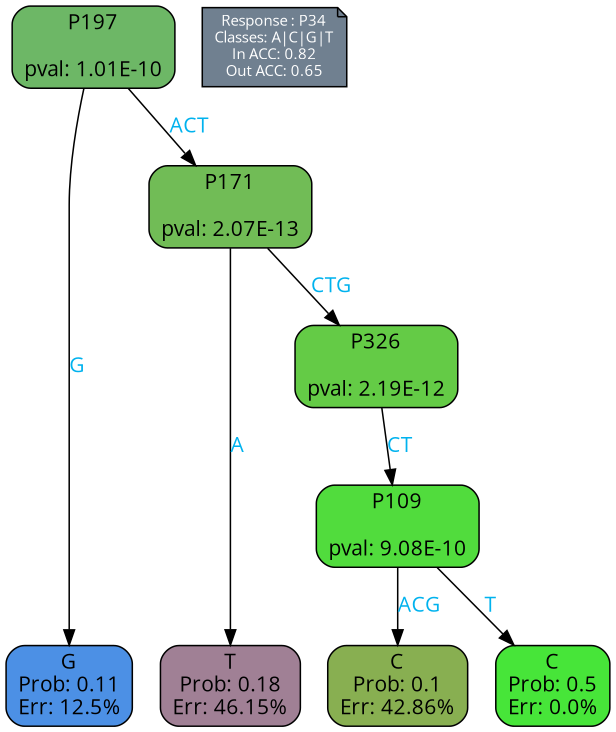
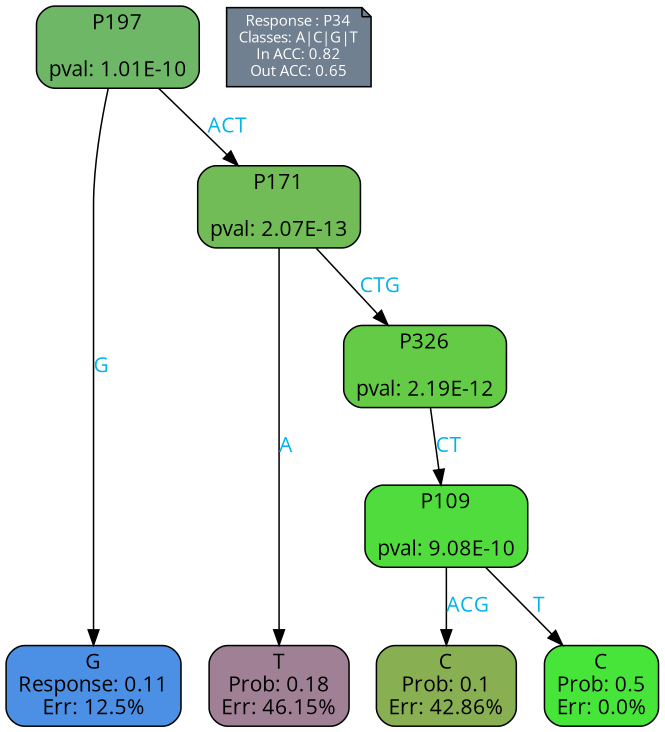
(69, 686) -> (94, 686)
